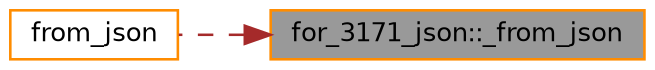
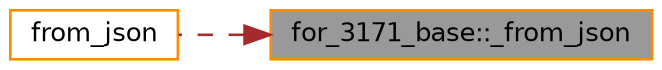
(458, 35) -> (461, 35)
